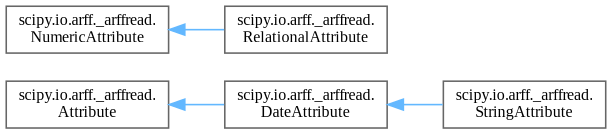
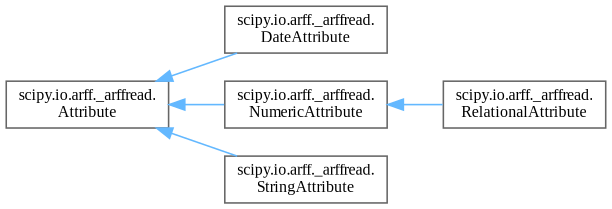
none -> (205, 105)
(423, 105) -> (204, 145)
